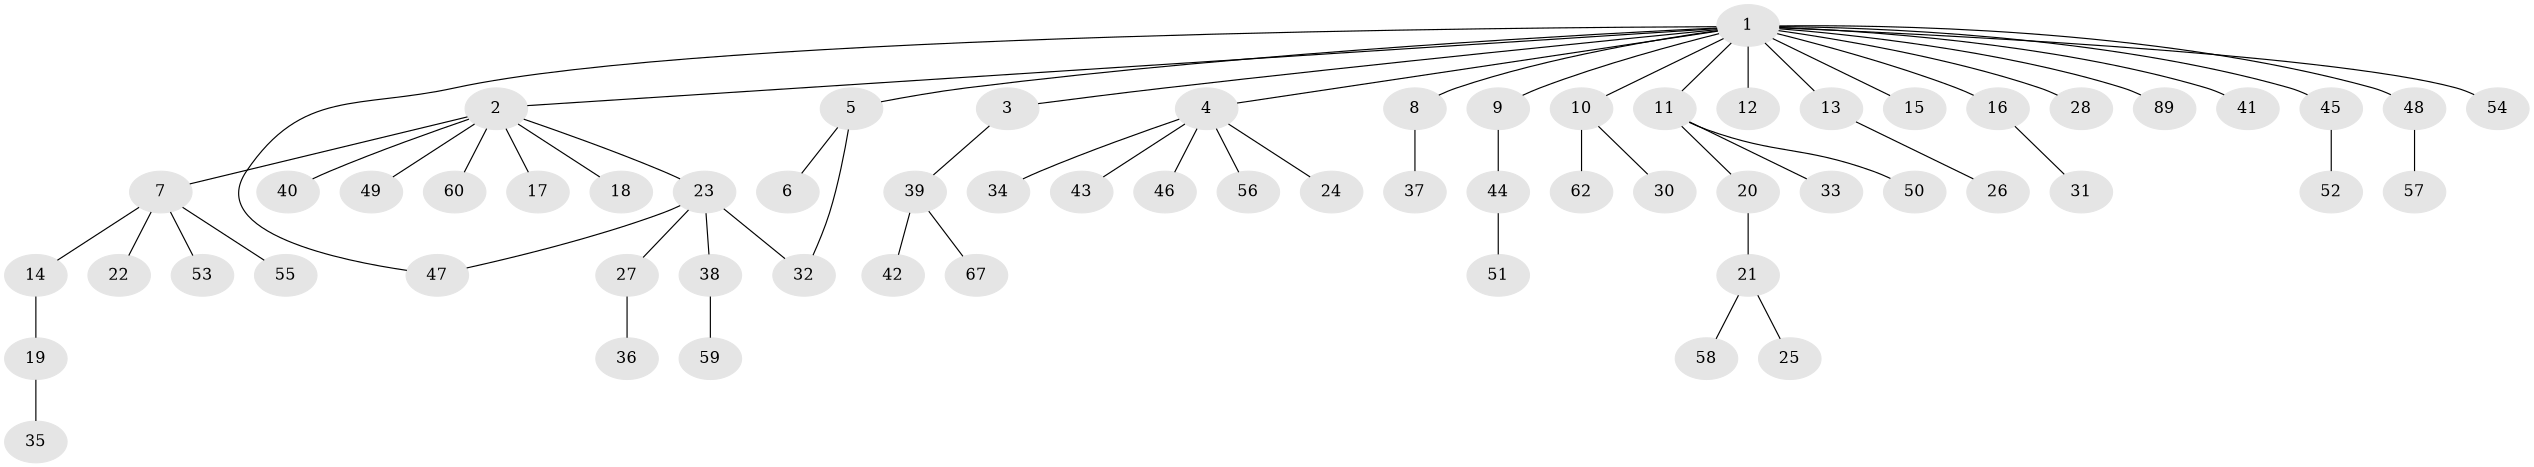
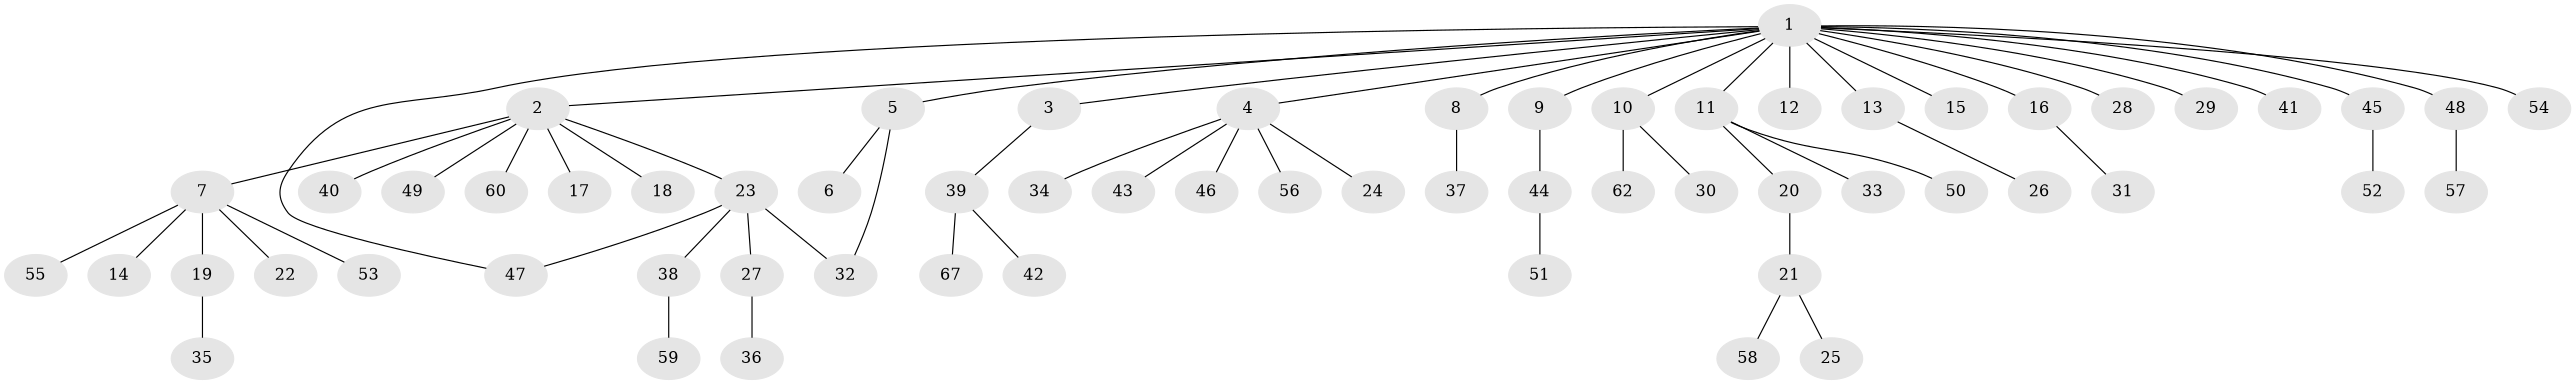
(2165, 109) -> (2206, 109)
(36, 317) -> (202, 234)
